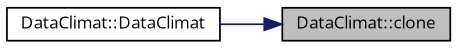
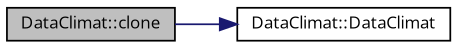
(242, 24) -> (197, 24)
